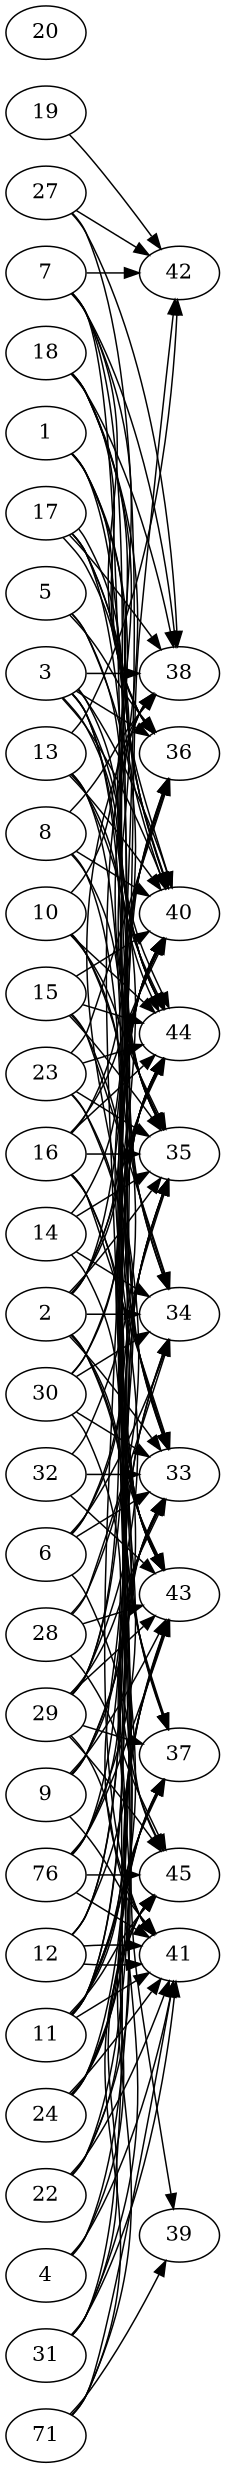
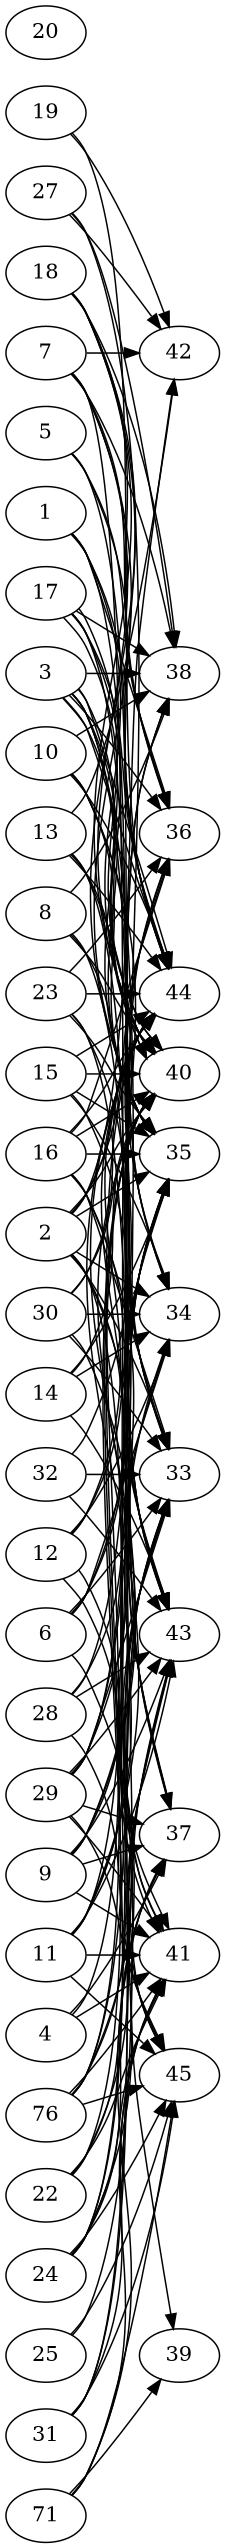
none -> (126, 541)
(119, 1906) -> (106, 1857)
none -> (46, 2356)
